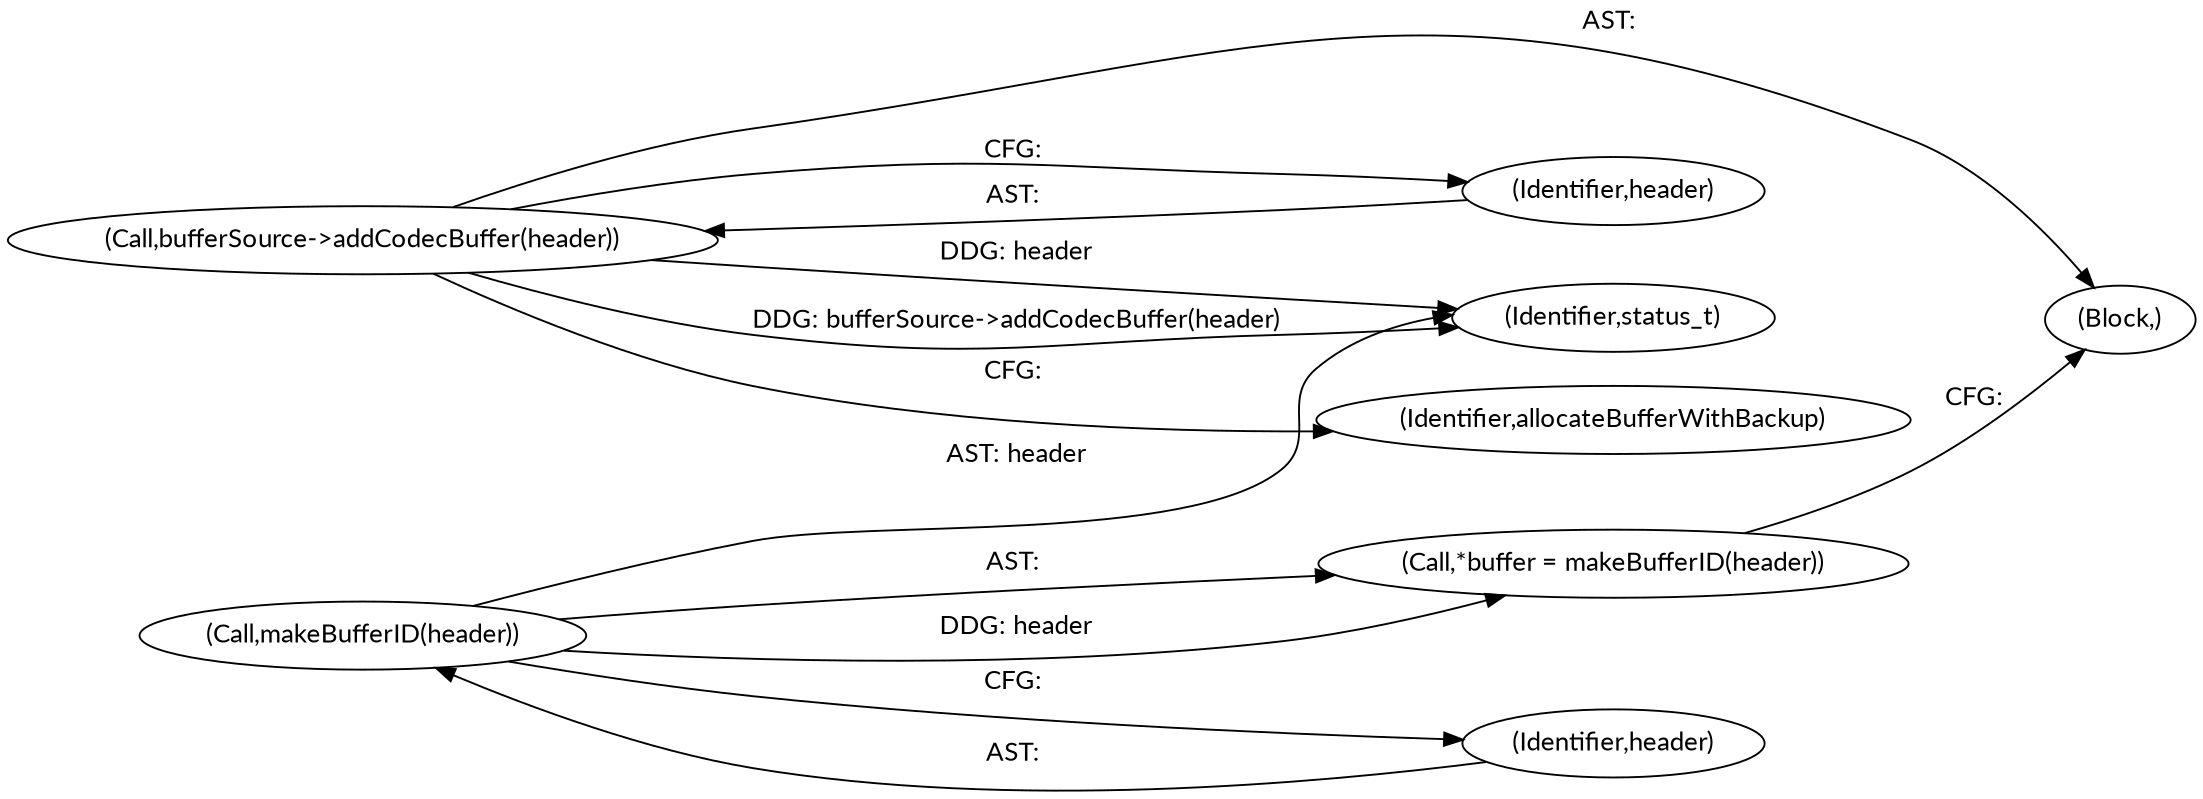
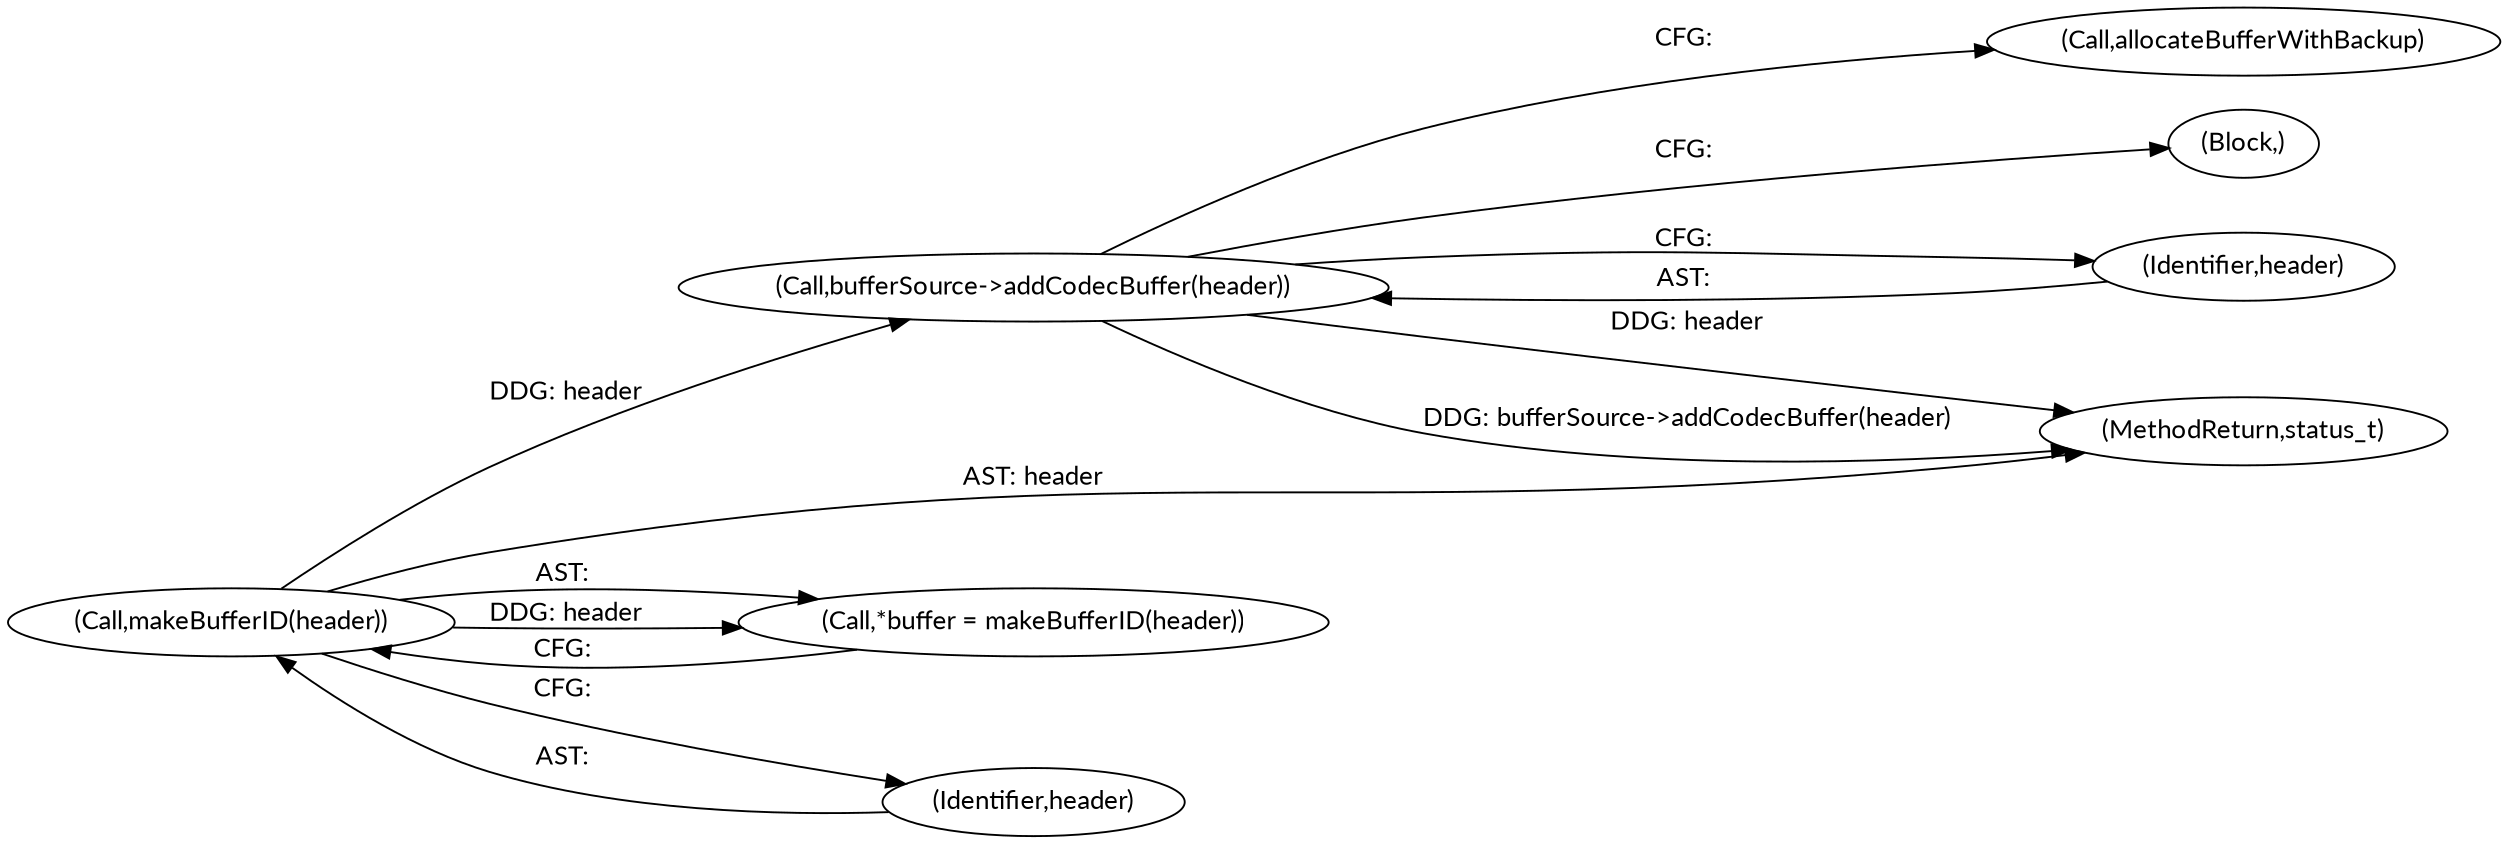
(1613, 22) -> (1688, 150)
(1613, 318) -> (2244, 431)
(1613, 420) -> (2244, 42)
none -> (574, 431)
(1918, 467) -> (624, 667)
